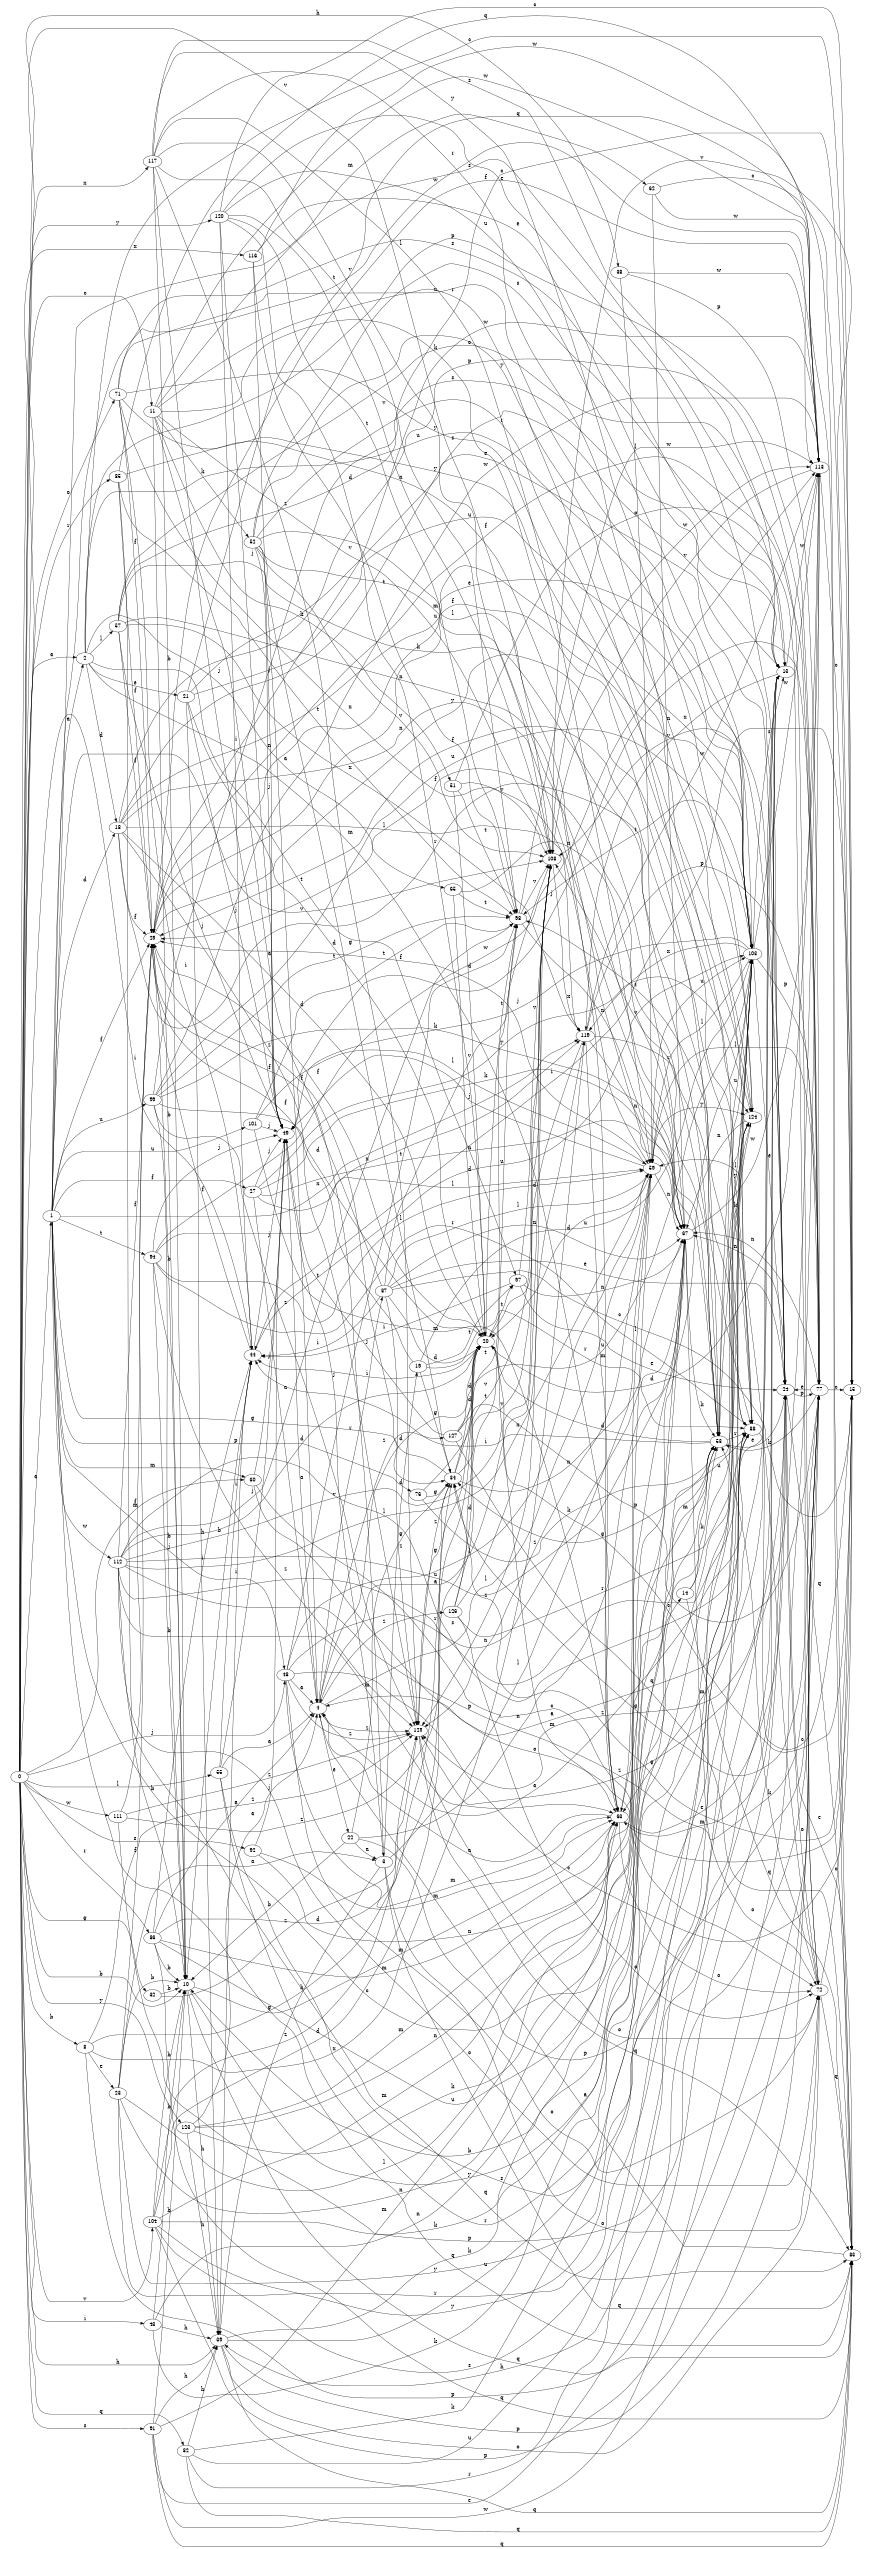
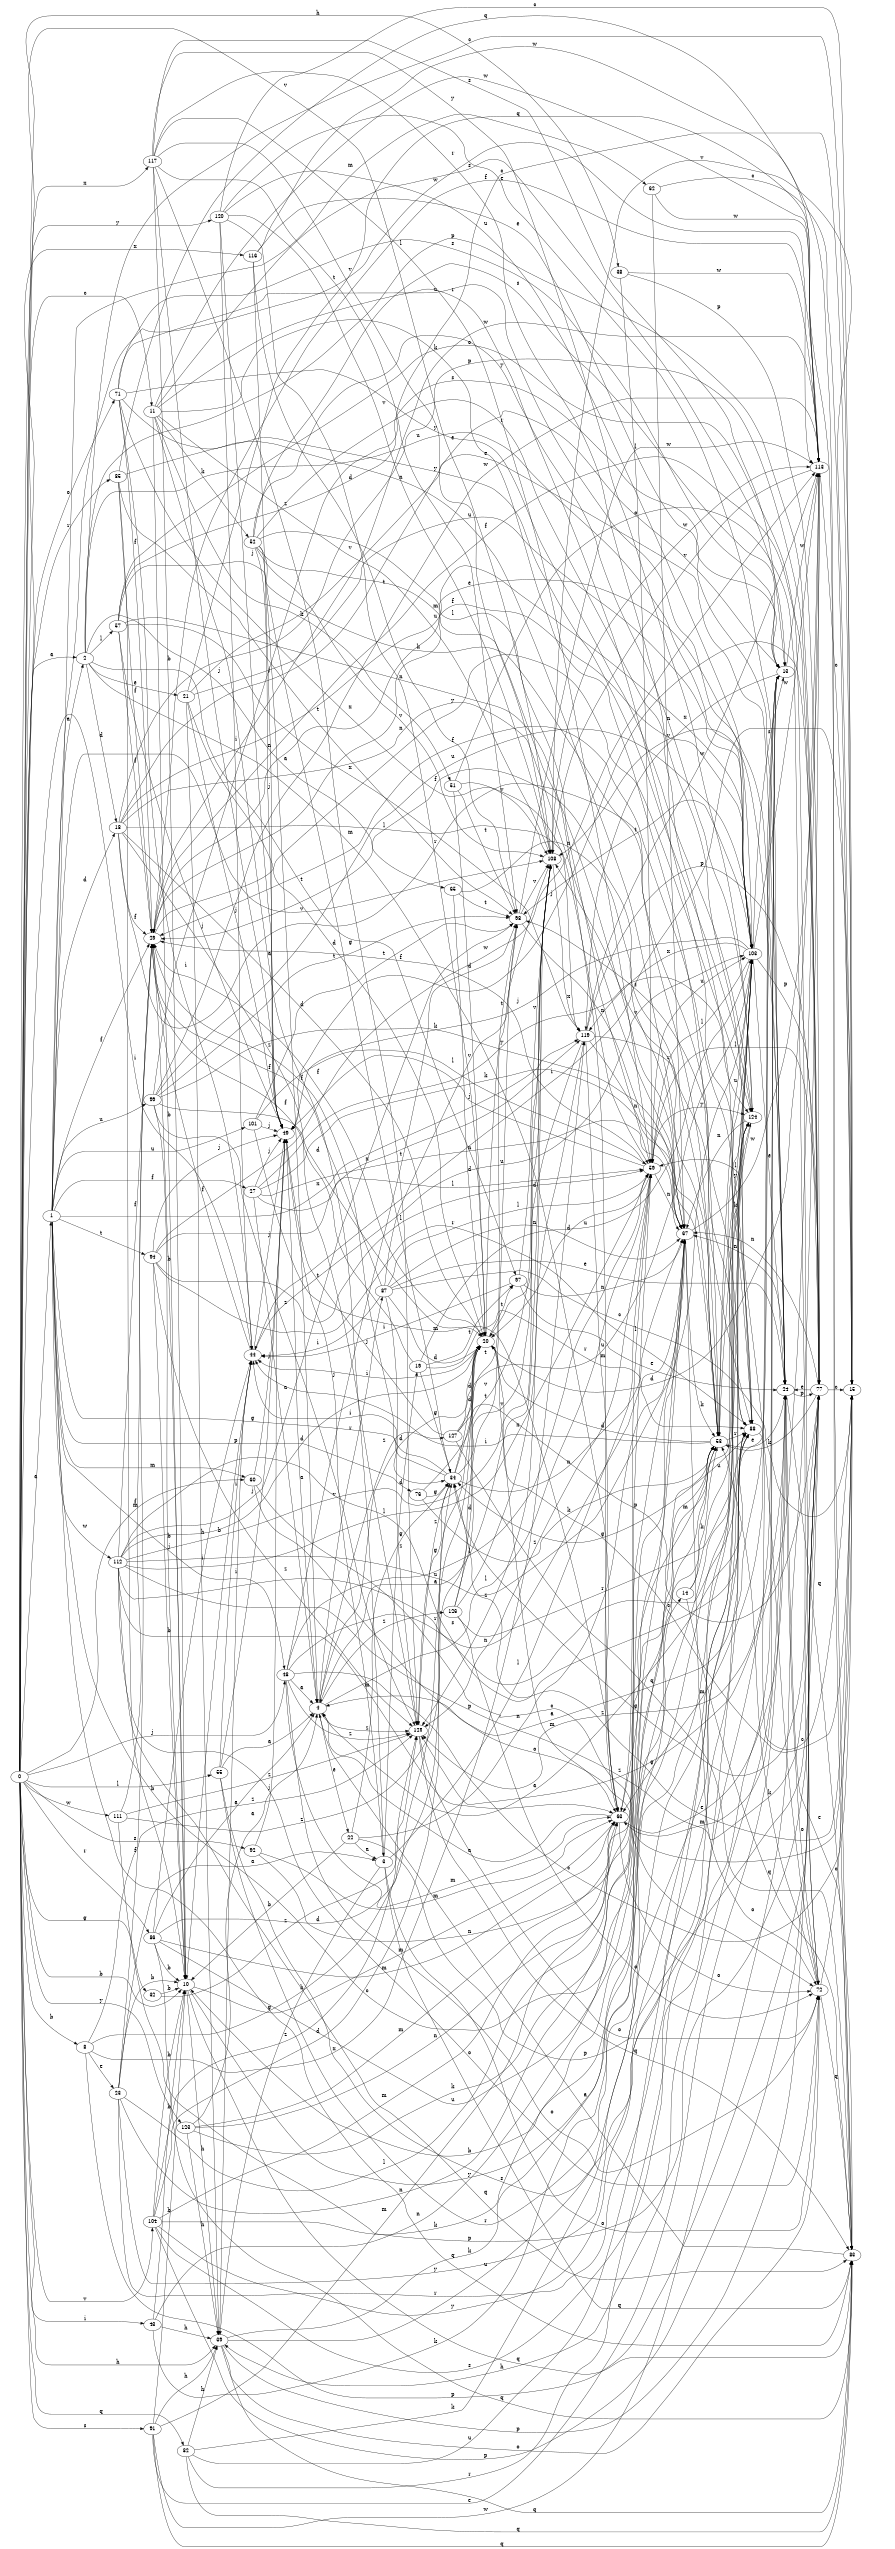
(453, 438) -> (453, 438)
(412, 540) -> none
none -> (348, 1418)
